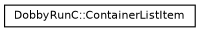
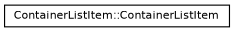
(100, 16) -> (117, 16)
